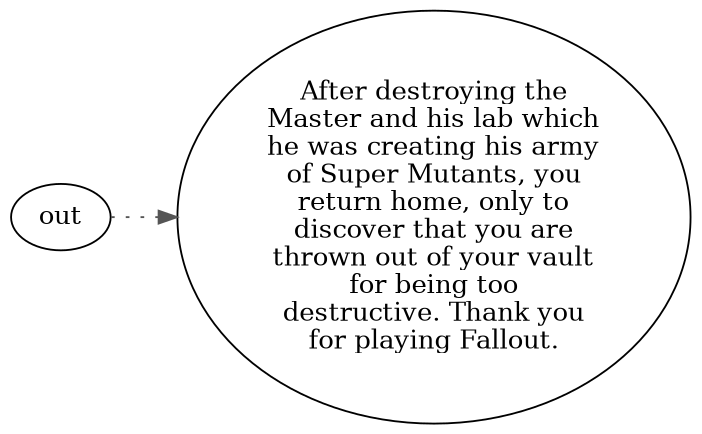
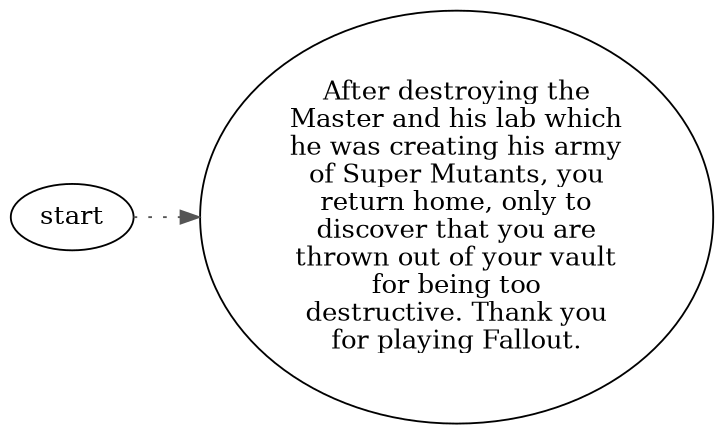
(61, 217) -> (72, 217)
